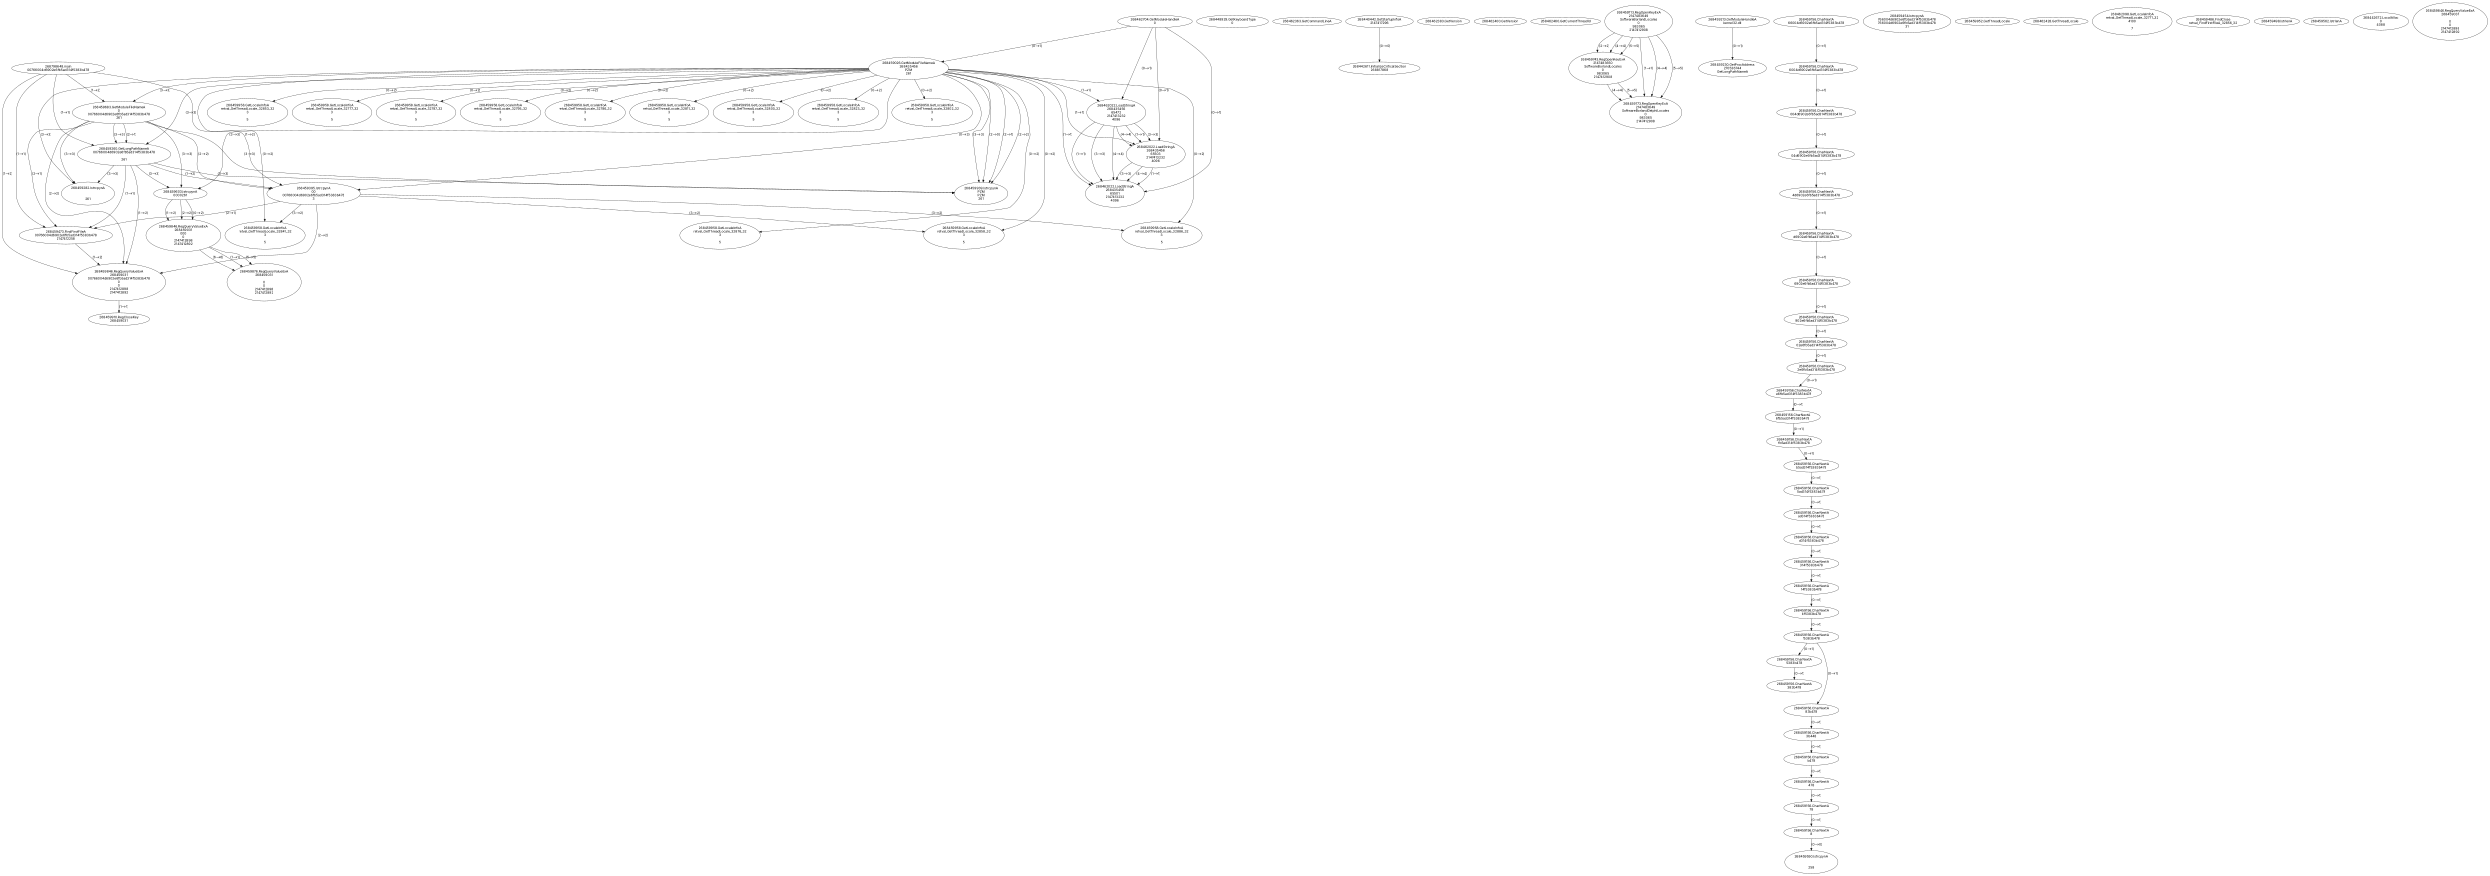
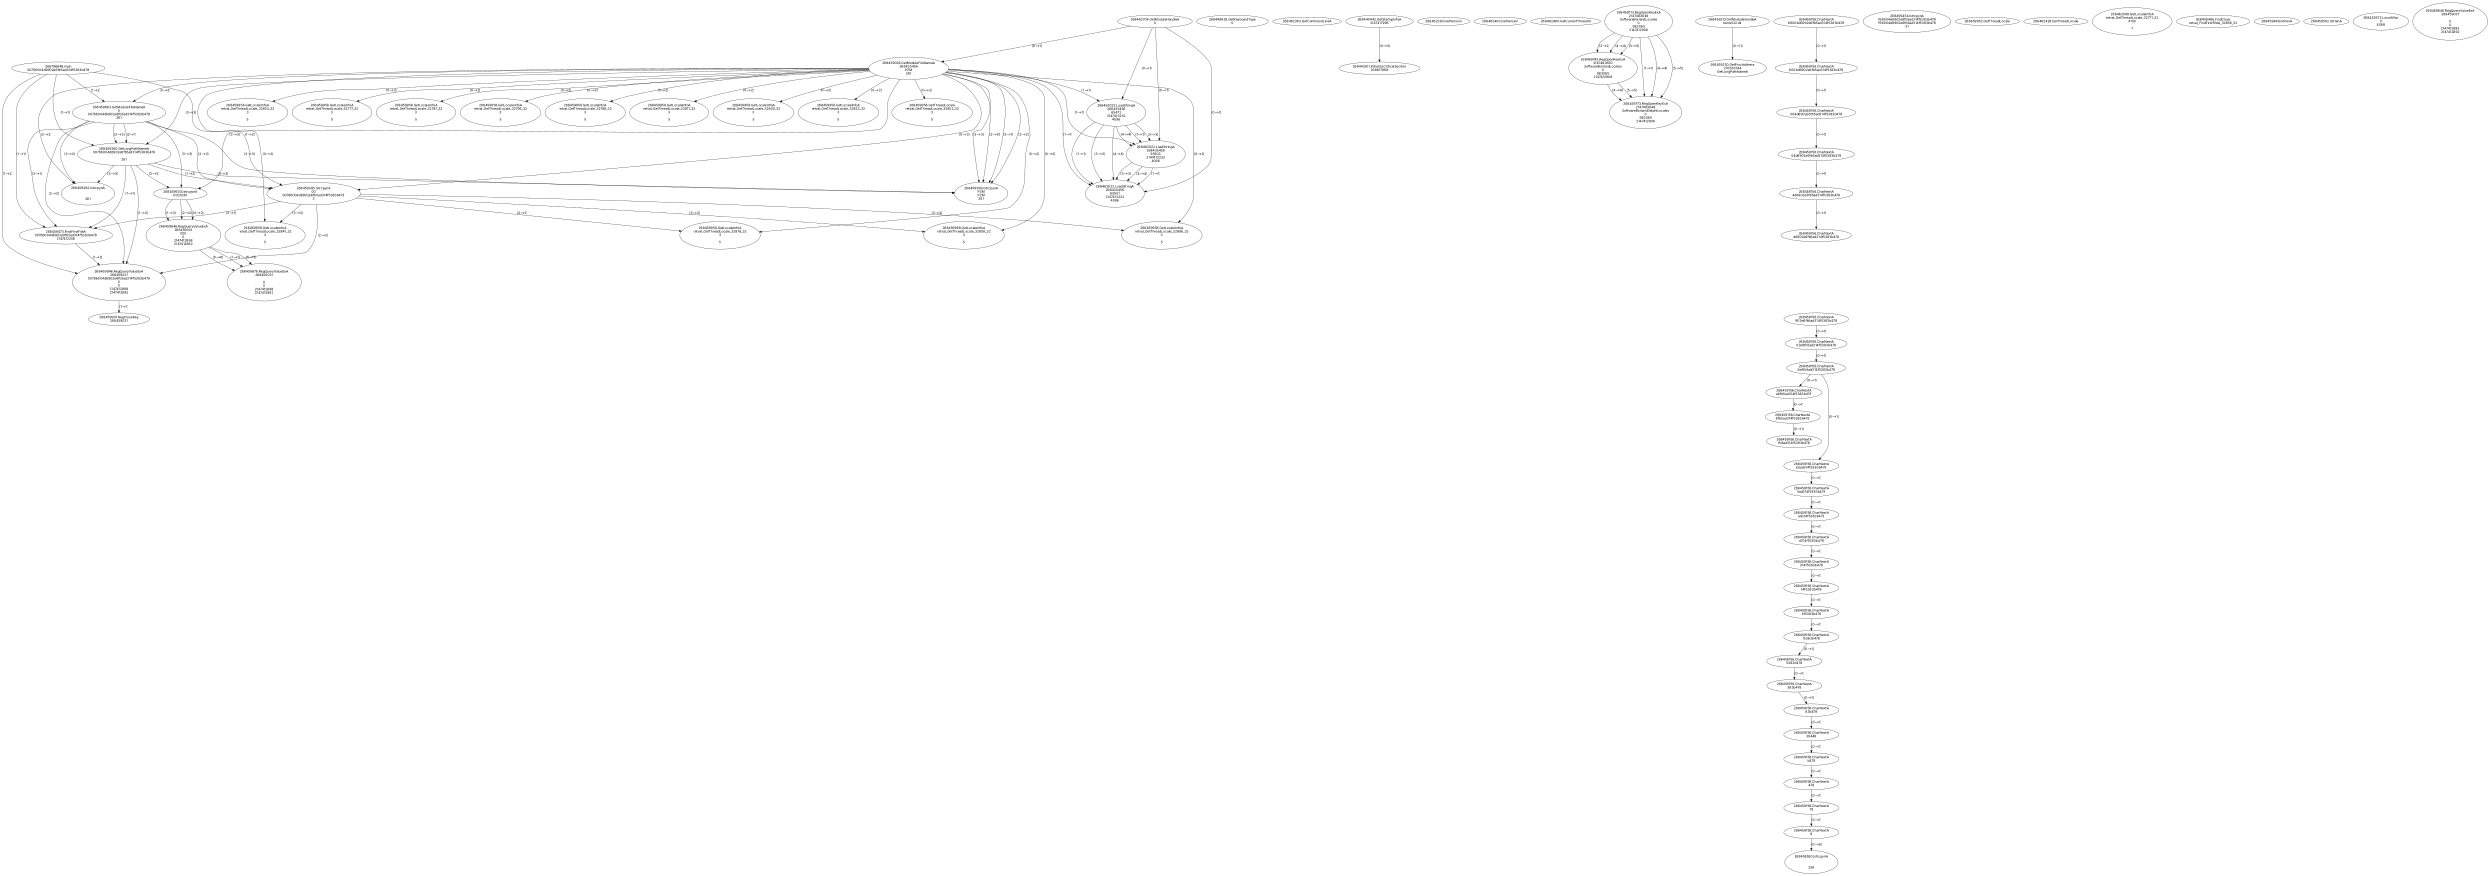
(932, 113) -> (932, 113)
none -> (518, 215)
(1816, 282) -> none
(1802, 453) -> (1829, 416)
(1828, 672) -> (1802, 697)
